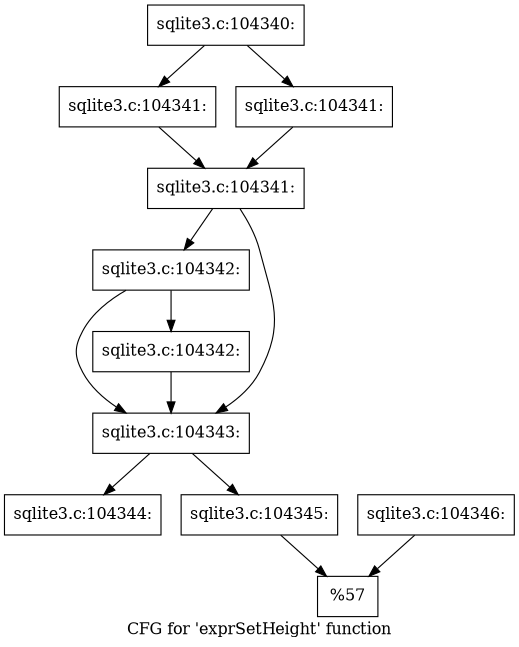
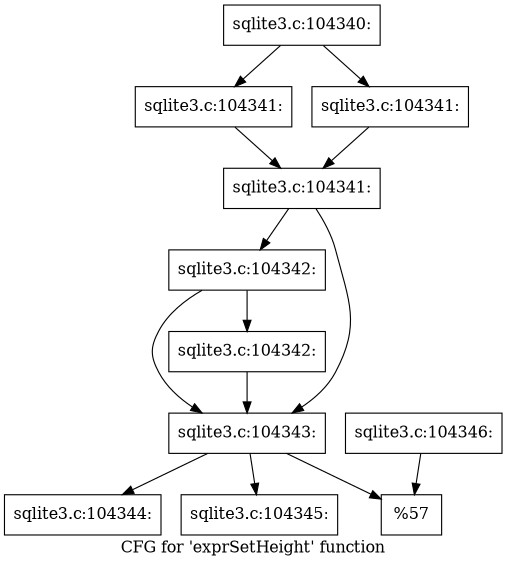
(299, 552) -> (329, 474)
